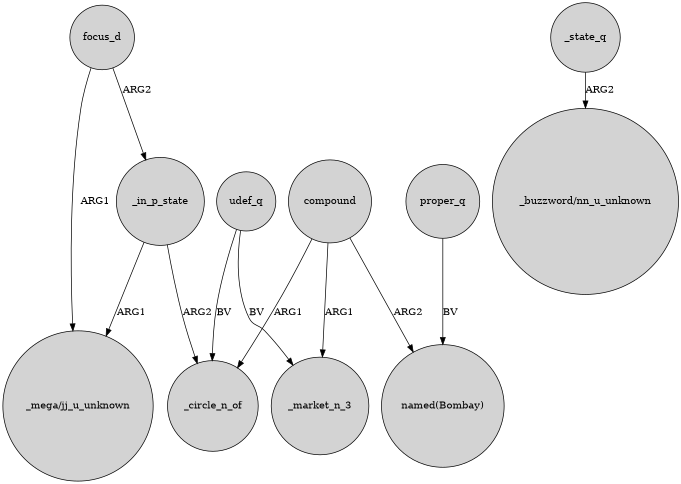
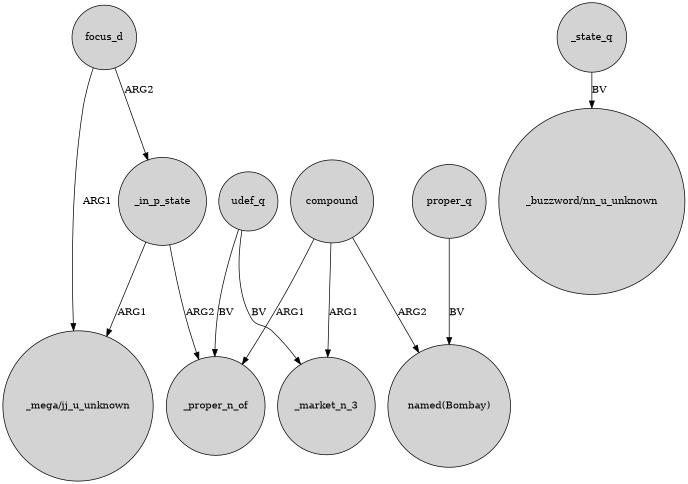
(600, 90) -> (599, 90)
(213, 406) -> (216, 406)
